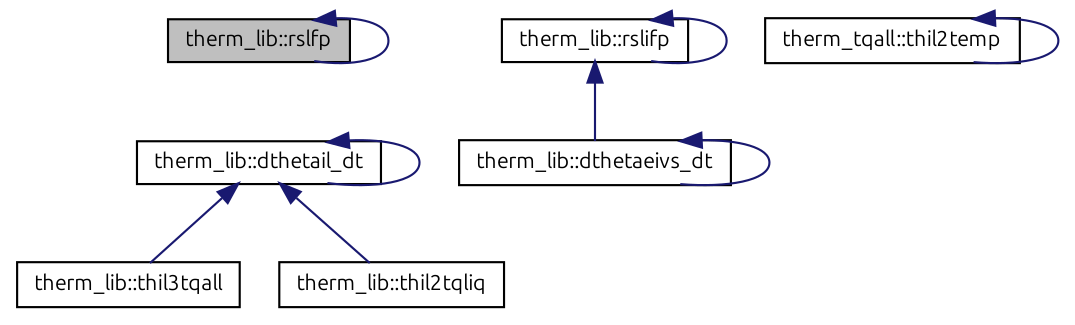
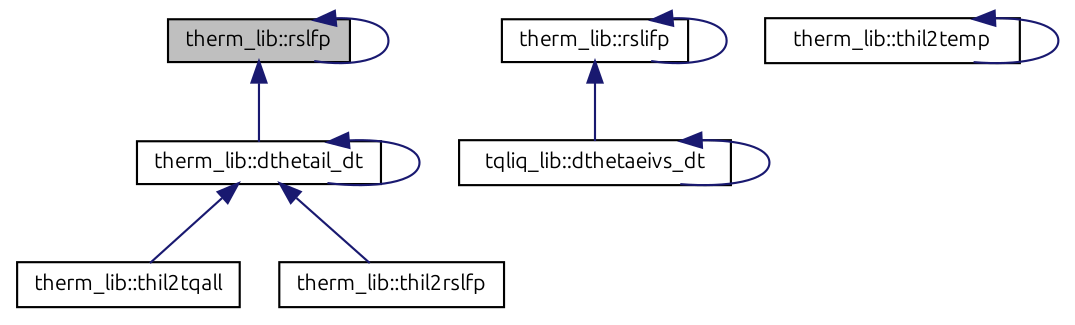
(892, 41) -> (892, 41)
none -> (259, 113)
(595, 163) -> (595, 163)
(128, 285) -> (128, 285)
(392, 285) -> (392, 285)
